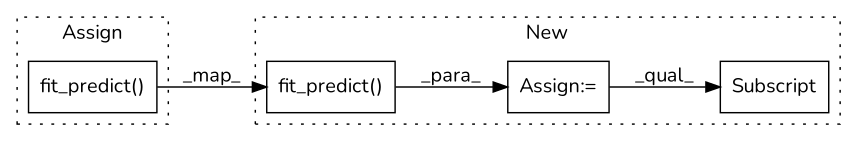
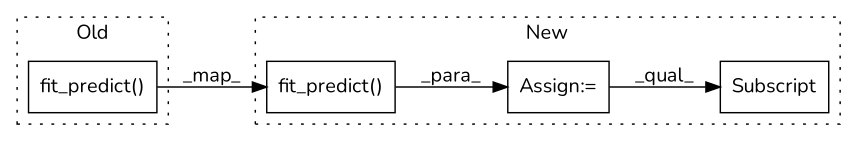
(93, 34) -> (93, 34)
